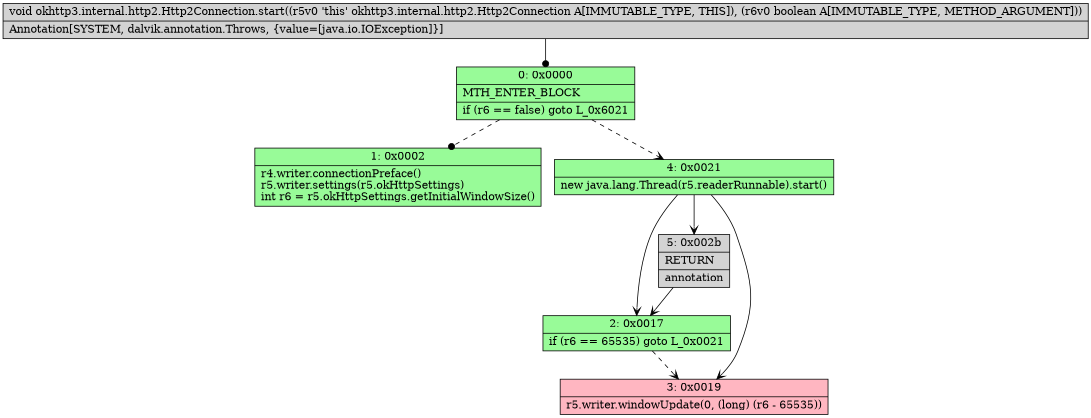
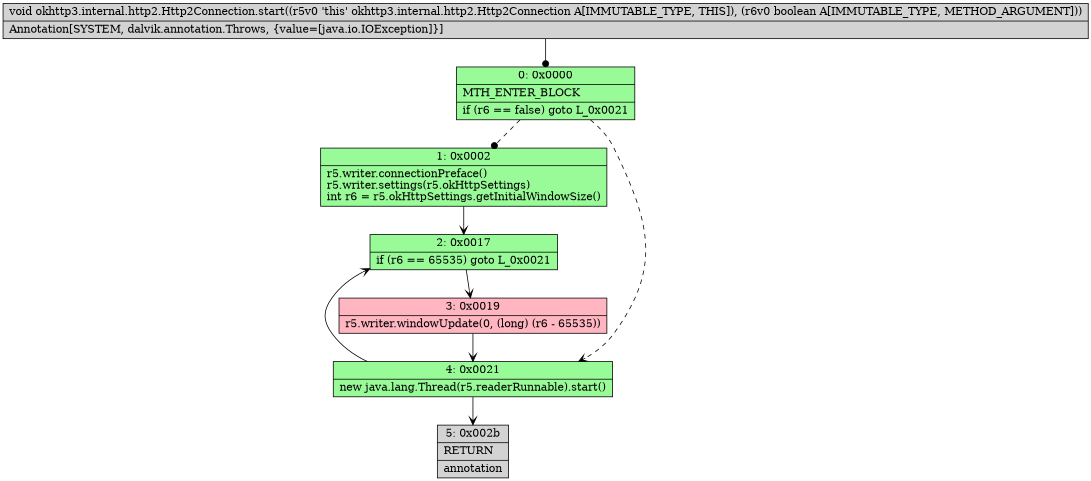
(546, 111) -> (546, 111)
(341, 174) -> (407, 174)
(750, 283) -> (473, 344)
(664, 299) -> (464, 217)
(663, 362) -> (468, 280)
